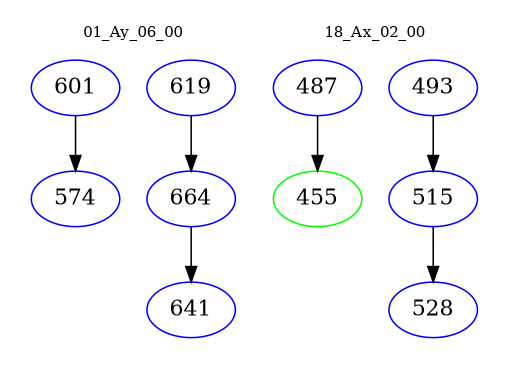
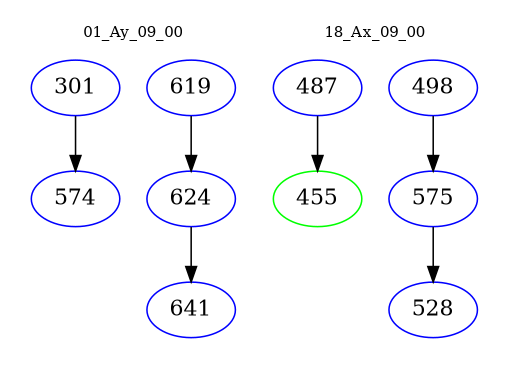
(133, 33) -> (133, 33)
(375, 33) -> (375, 33)
(76, 88) -> (76, 88)
(433, 88) -> (433, 88)
(191, 199) -> (191, 199)
(433, 199) -> (433, 199)
